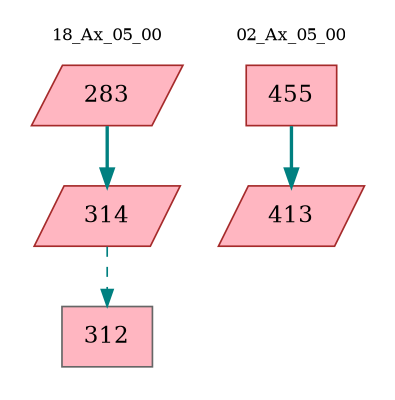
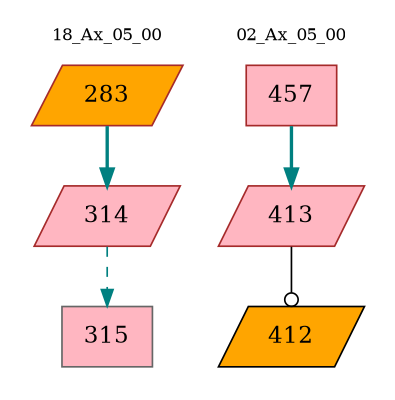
(107, 95) -> (107, 95)
(291, 95) -> (291, 95)
(107, 337) -> (107, 337)
none -> (291, 337)
